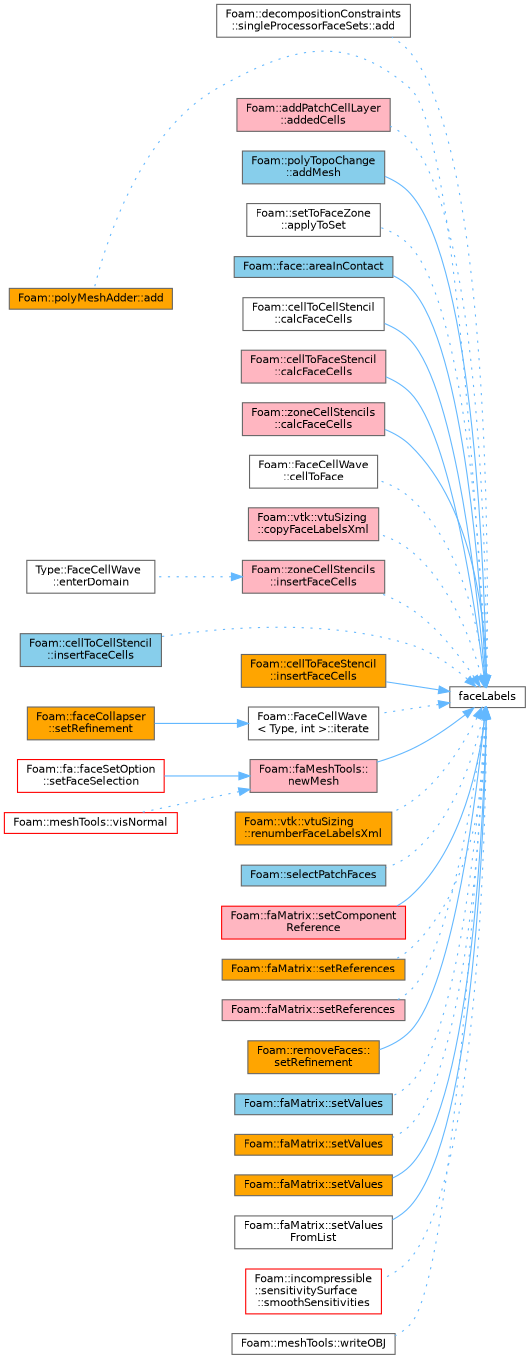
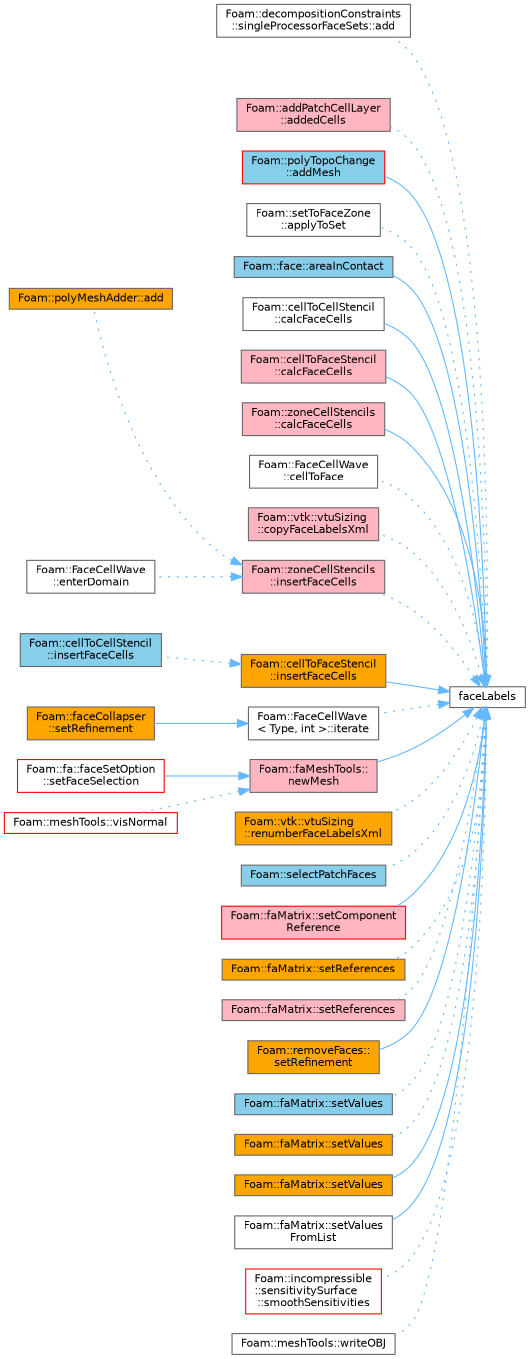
(434, 156) -> (141, 448)
(314, 167) -> (314, 167)
(91, 577) -> (91, 577)
(320, 629) -> (196, 660)
